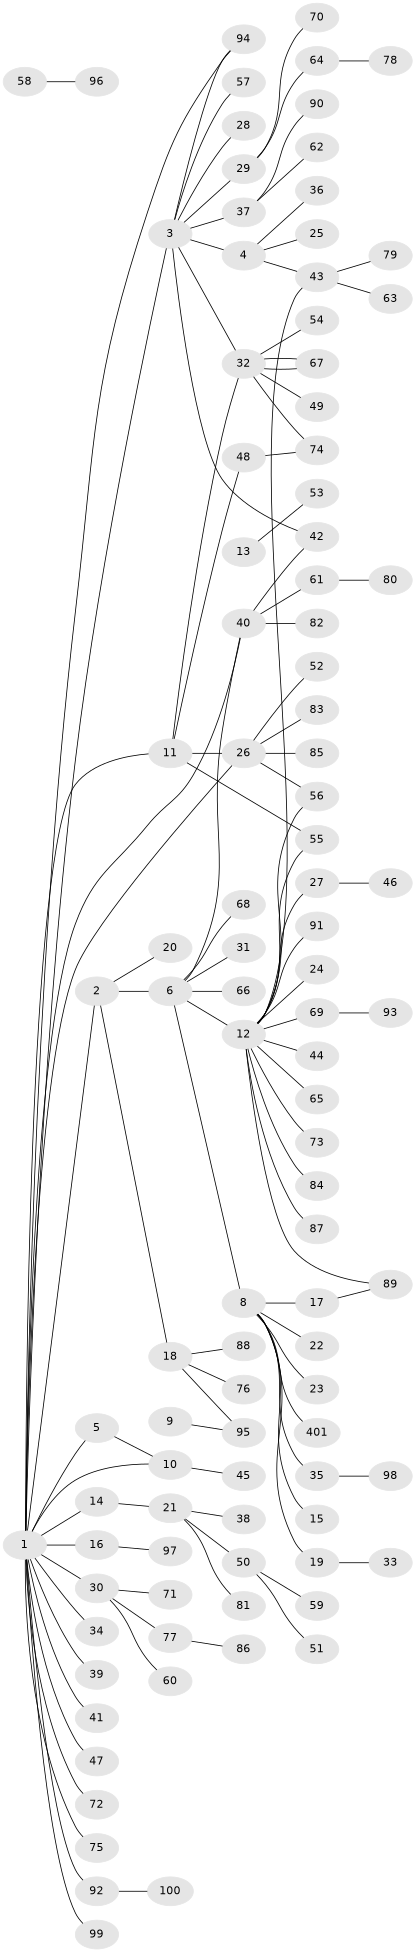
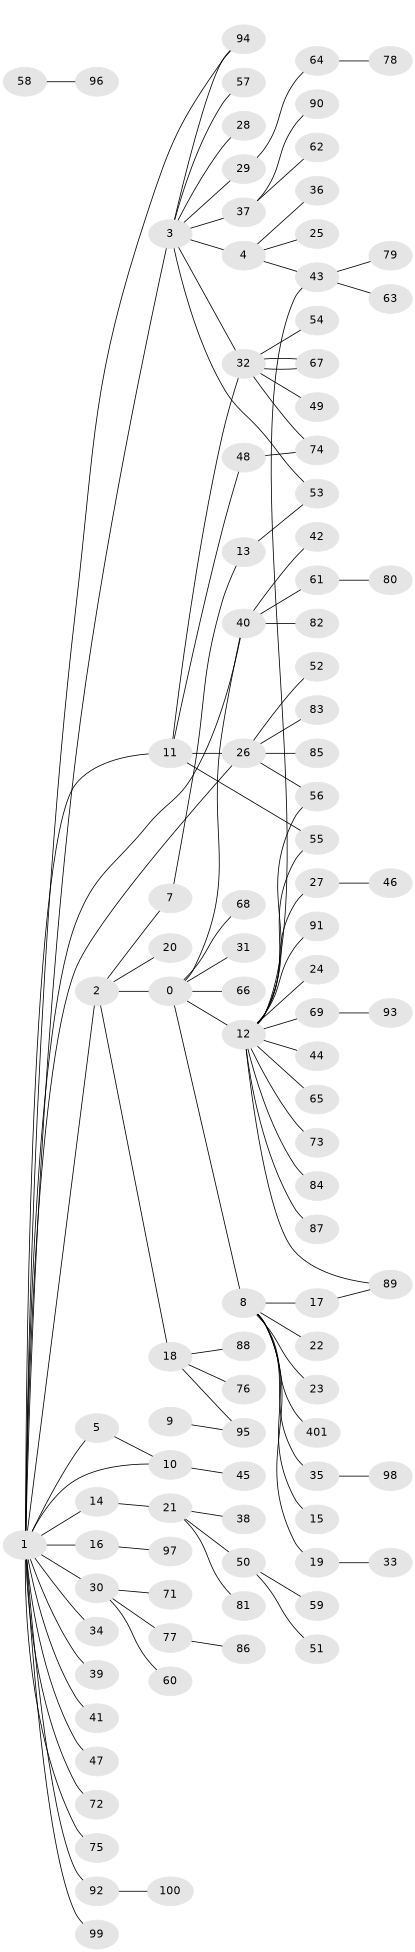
(317, 18) -> none
(198, 411) -> (218, 377)
none -> (170, 898)
(170, 991) -> (170, 991)
